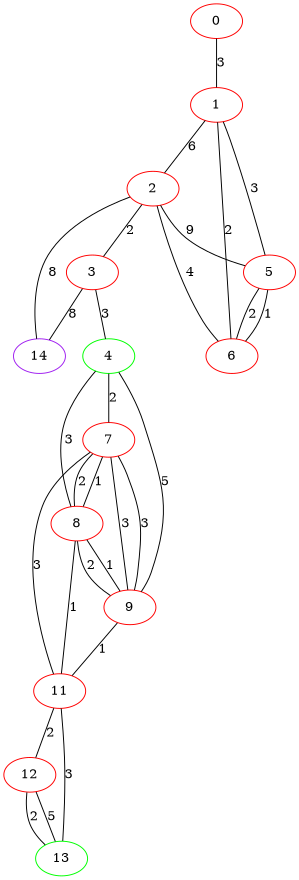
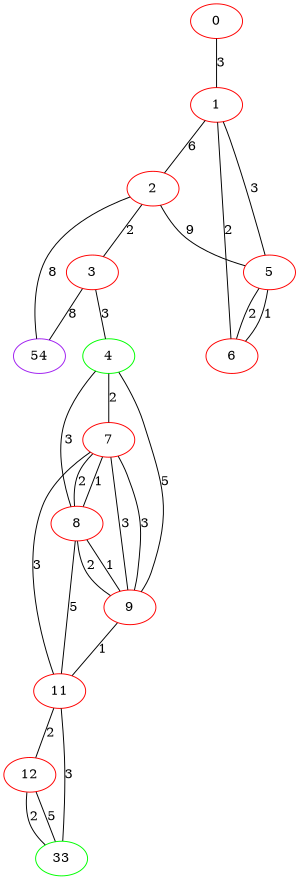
(181, 277) -> none
(39, 356) -> (39, 356)
(74, 607) -> (74, 607)
(62, 859) -> (62, 859)
